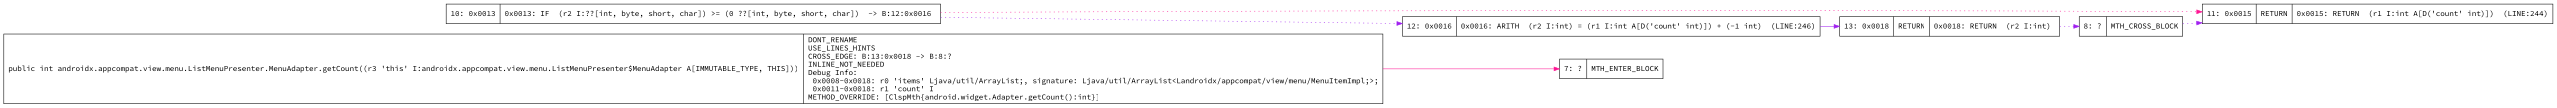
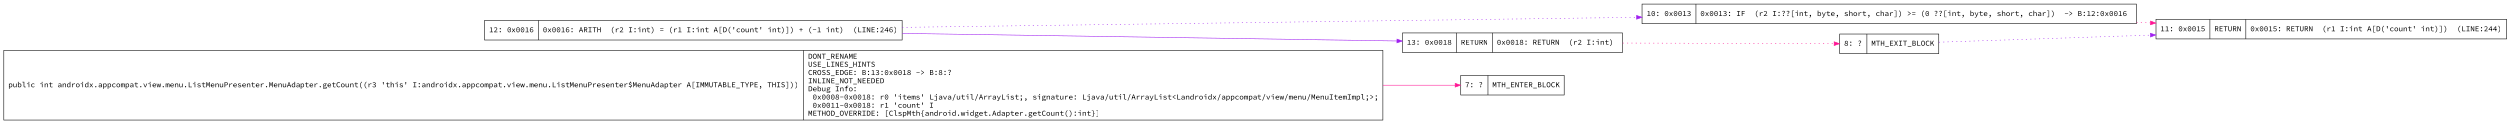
(1169, 20) -> (1269, 22)
(2067, 26) -> (1728, 43)
(2145, 26) -> (1903, 44)
